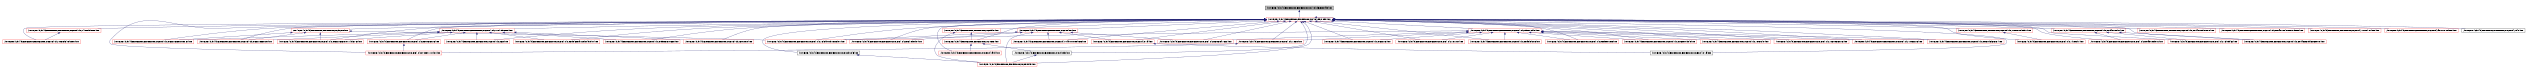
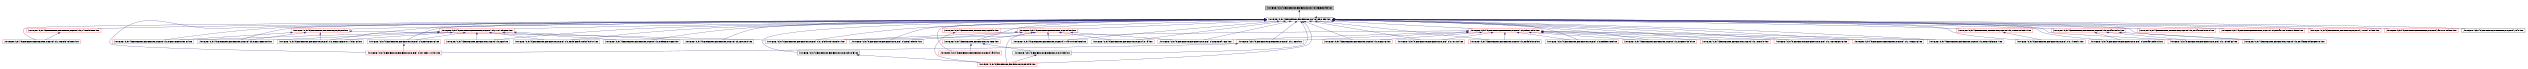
(320, 30) -> (320, 30)
(971, 38) -> (1000, 38)
(1682, 53) -> none
